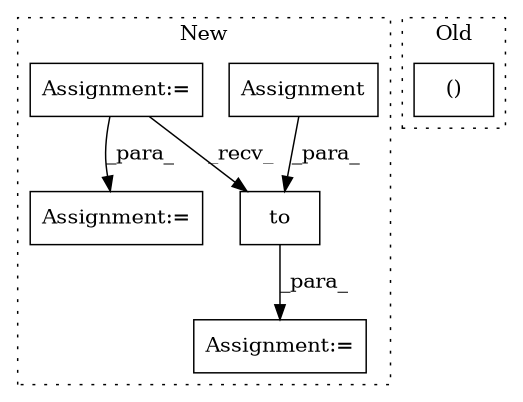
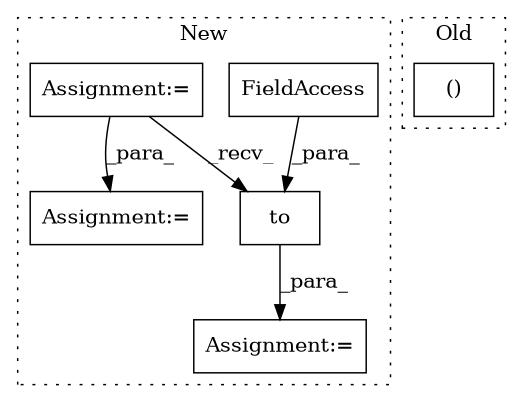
(304, 90) -> (304, 90)
